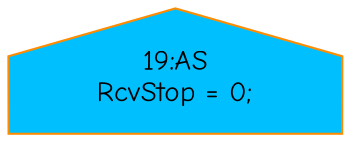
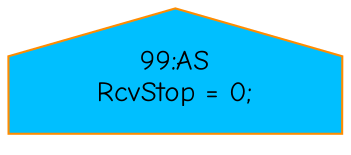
(175, 78) -> (175, 78)
